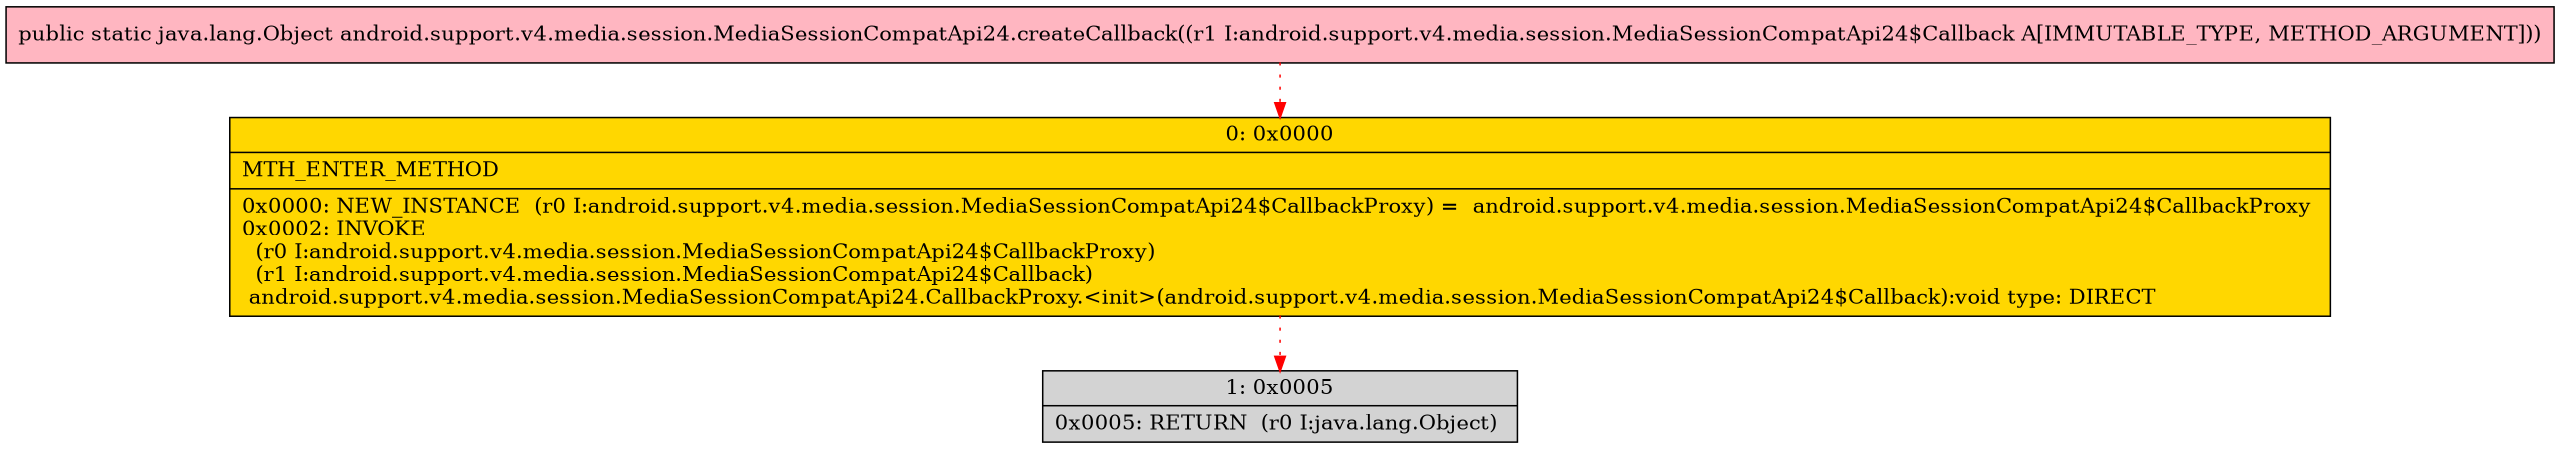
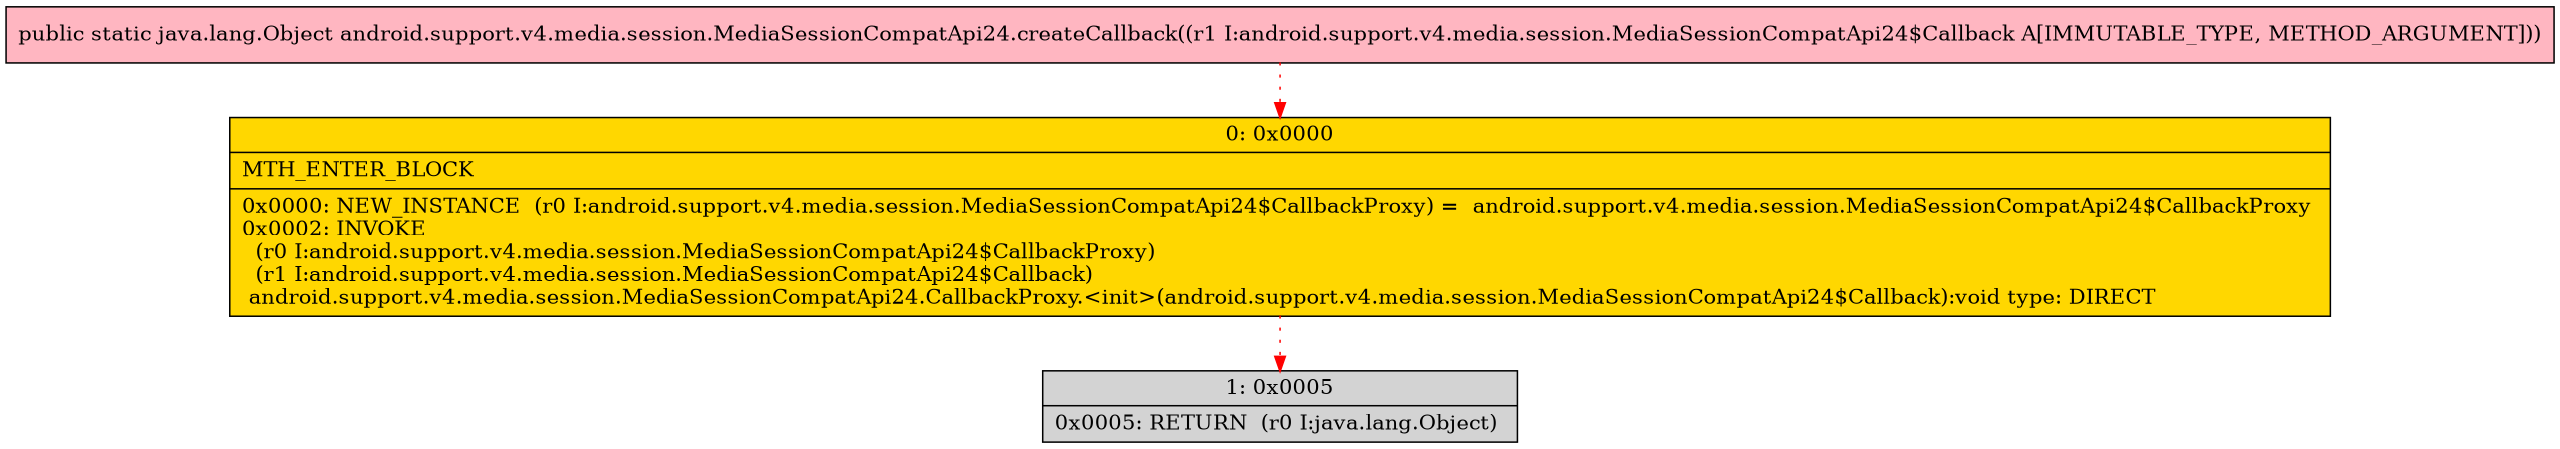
(371, 170) -> (359, 170)
